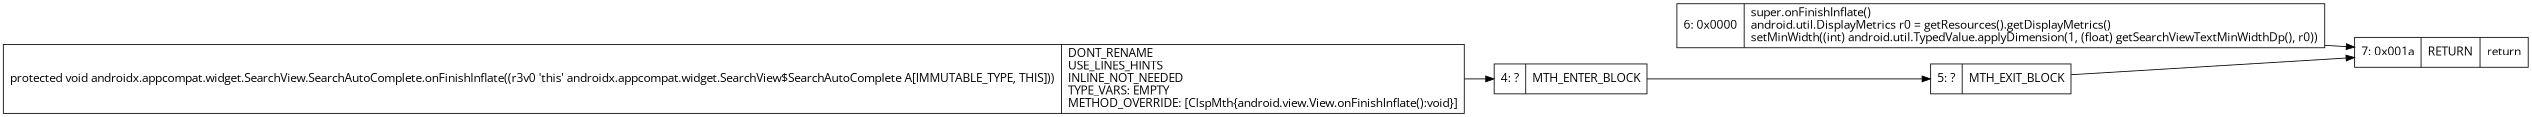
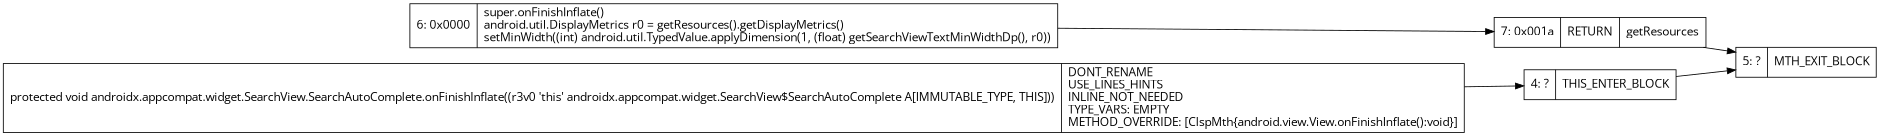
(2504, 52) -> (1663, 32)
(2209, 66) -> (1715, 49)
(1586, 78) -> (1616, 84)
